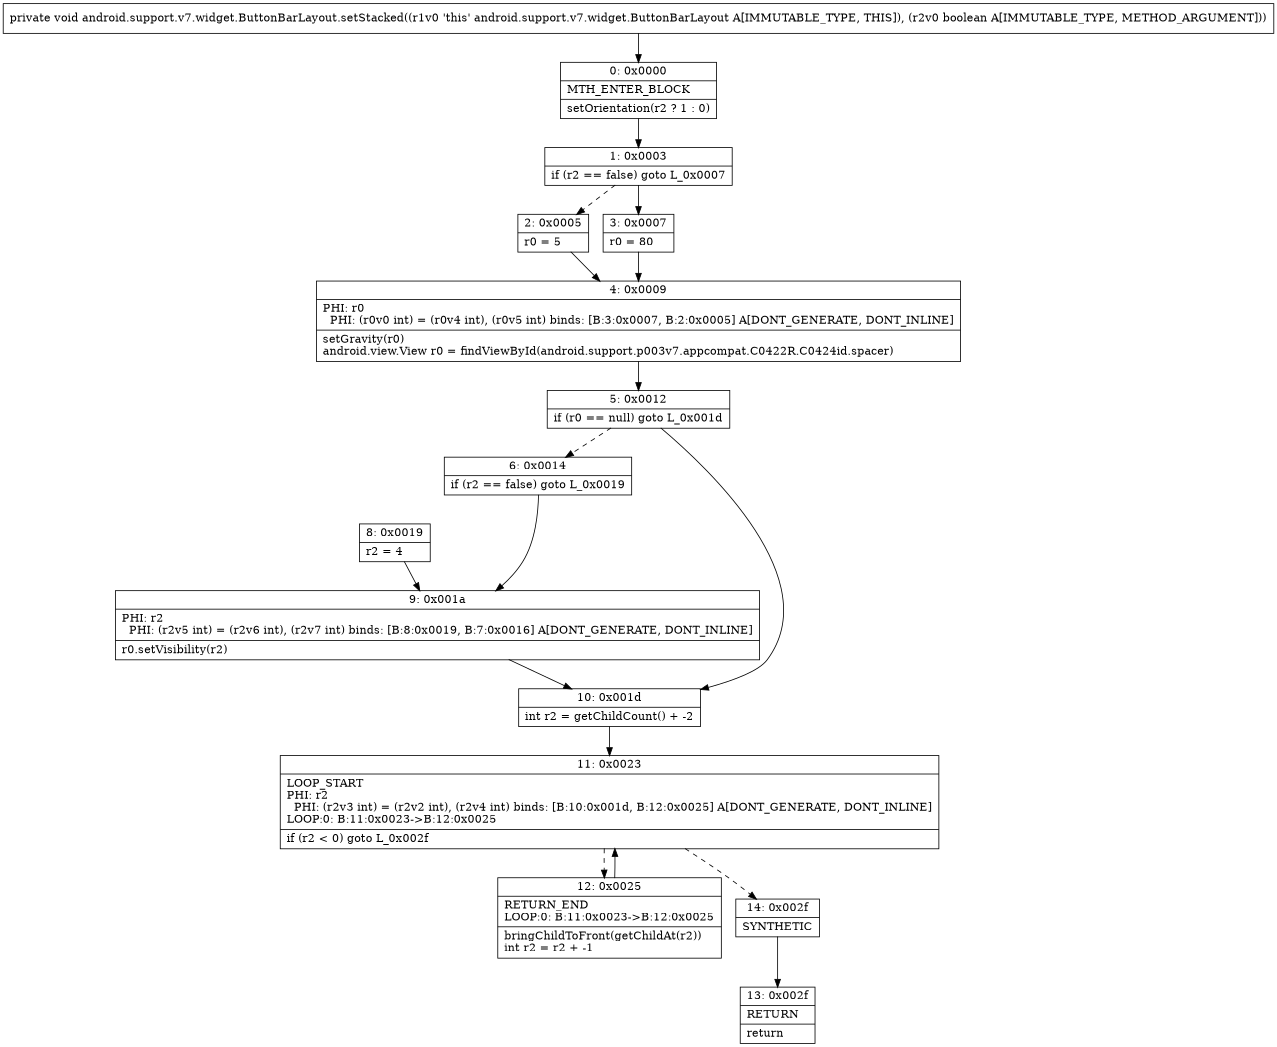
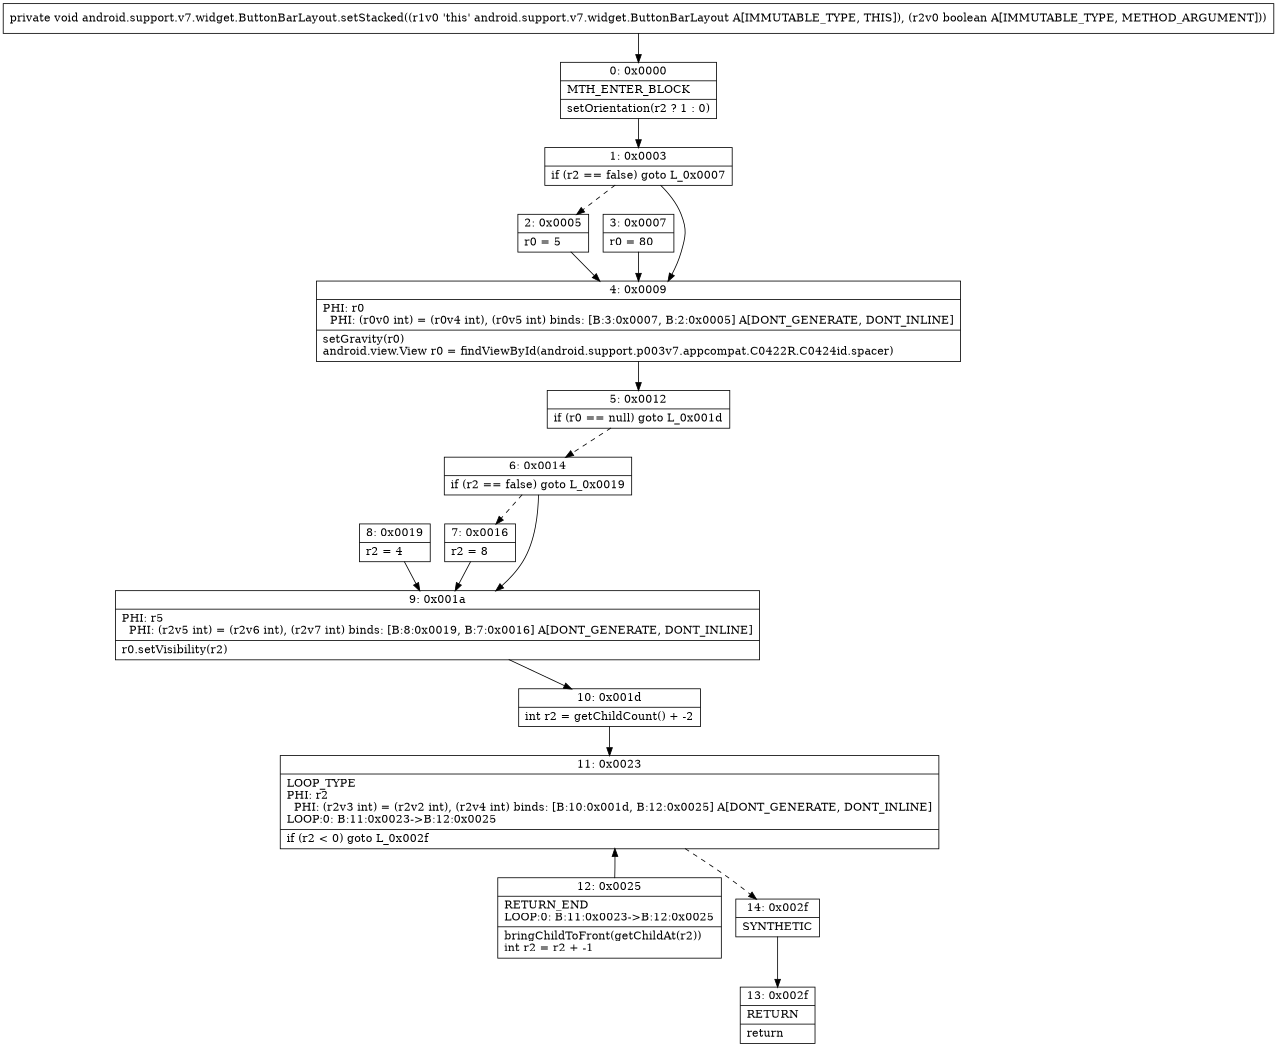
(639, 196) -> (685, 227)
none -> (480, 543)
(771, 559) -> none
(145, 618) -> (145, 618)
(325, 783) -> (322, 783)
(604, 859) -> none
